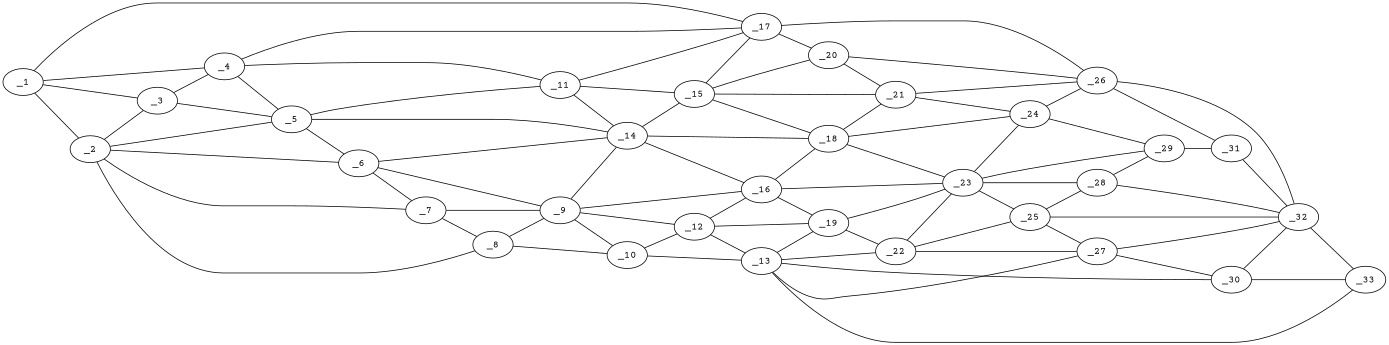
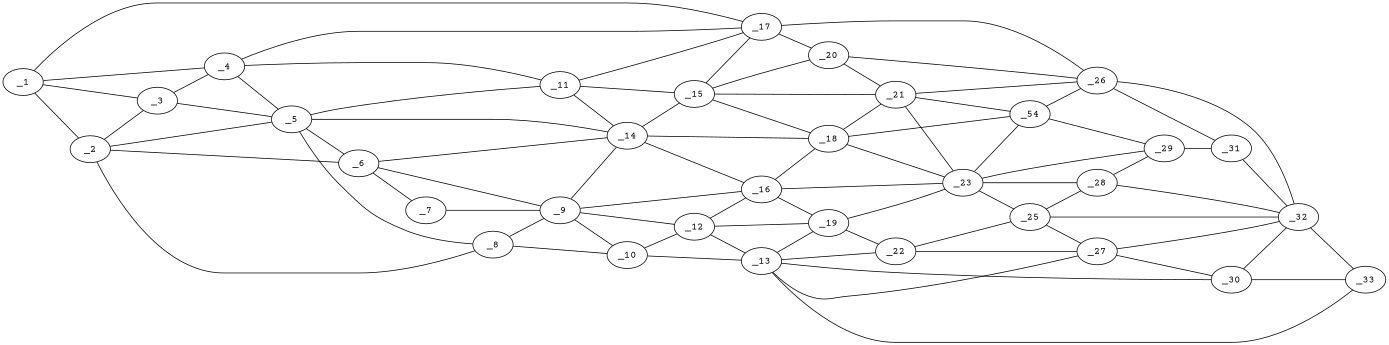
(1030, 114) -> (1030, 114)
(250, 206) -> none
(929, 217) -> (929, 139)
(459, 228) -> (371, 212)
